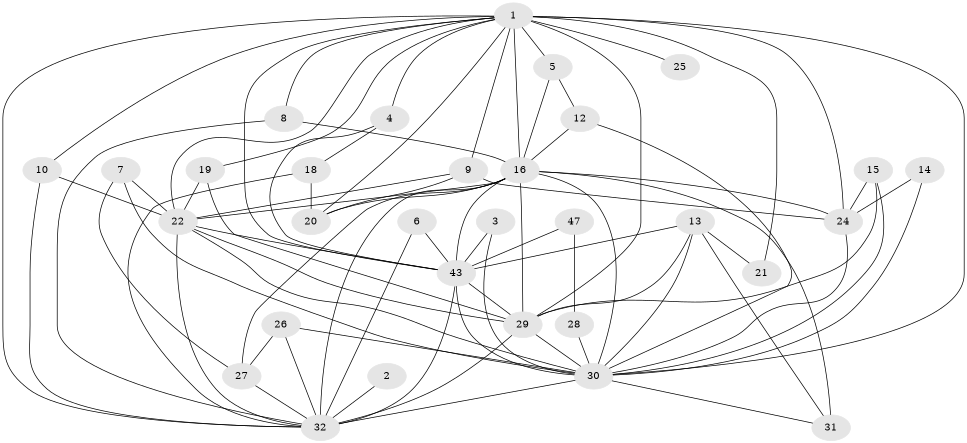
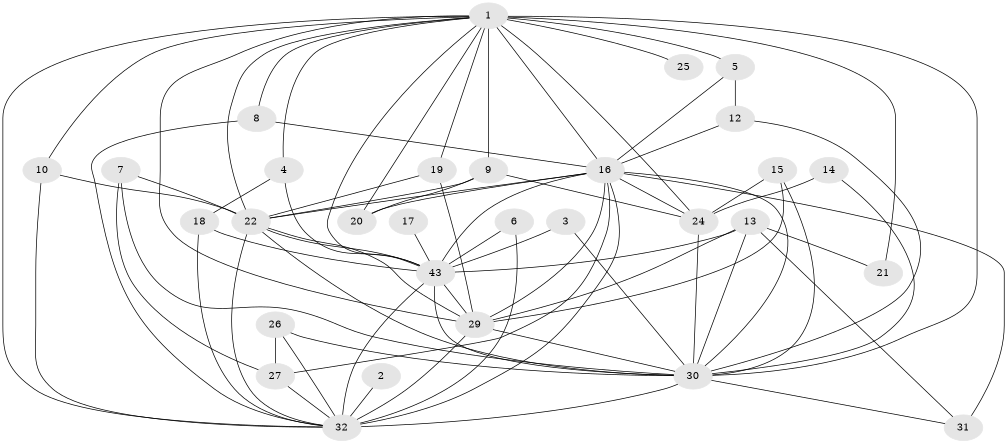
(311, 194) -> (314, 256)
(574, 222) -> (408, 222)
(574, 325) -> none
